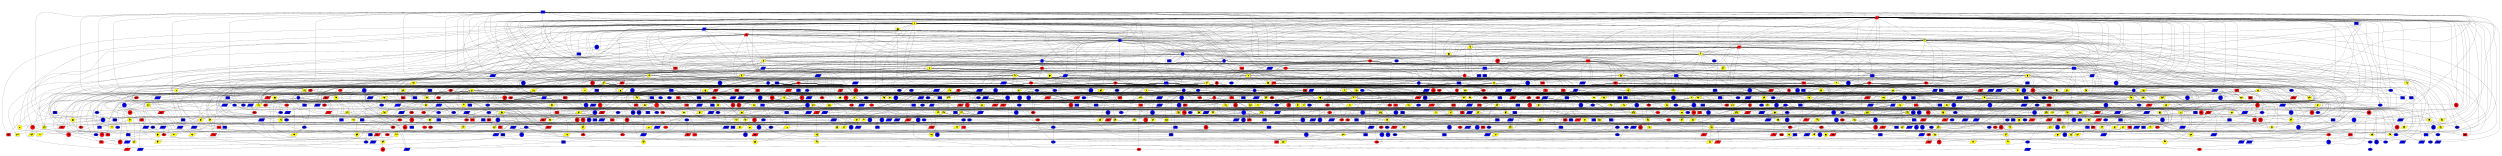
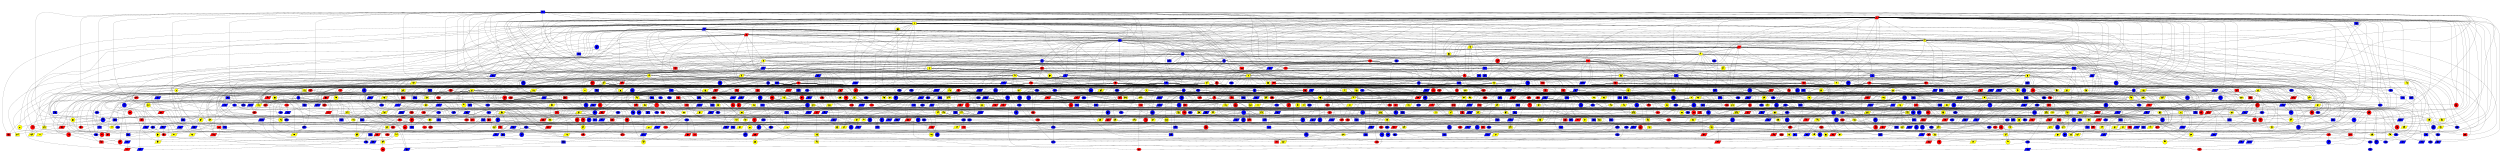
none -> (1126, 98)
(2166, 105) -> none
(130, 120) -> none
(1682, 120) -> none
none -> (387, 127)
(463, 127) -> none
none -> (1840, 135)
(134, 142) -> none
(1710, 142) -> none
